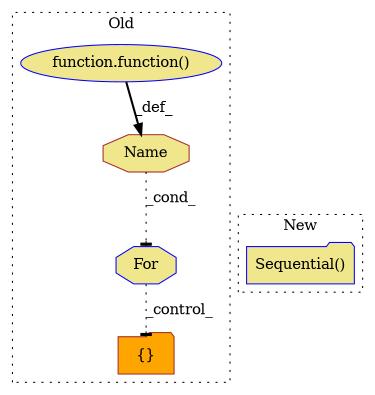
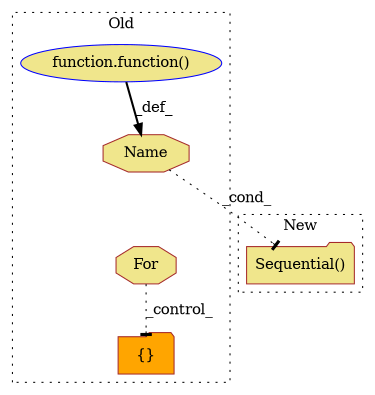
(146, 206) -> (222, 206)
(146, 265) -> (146, 265)
(300, 265) -> (300, 265)
